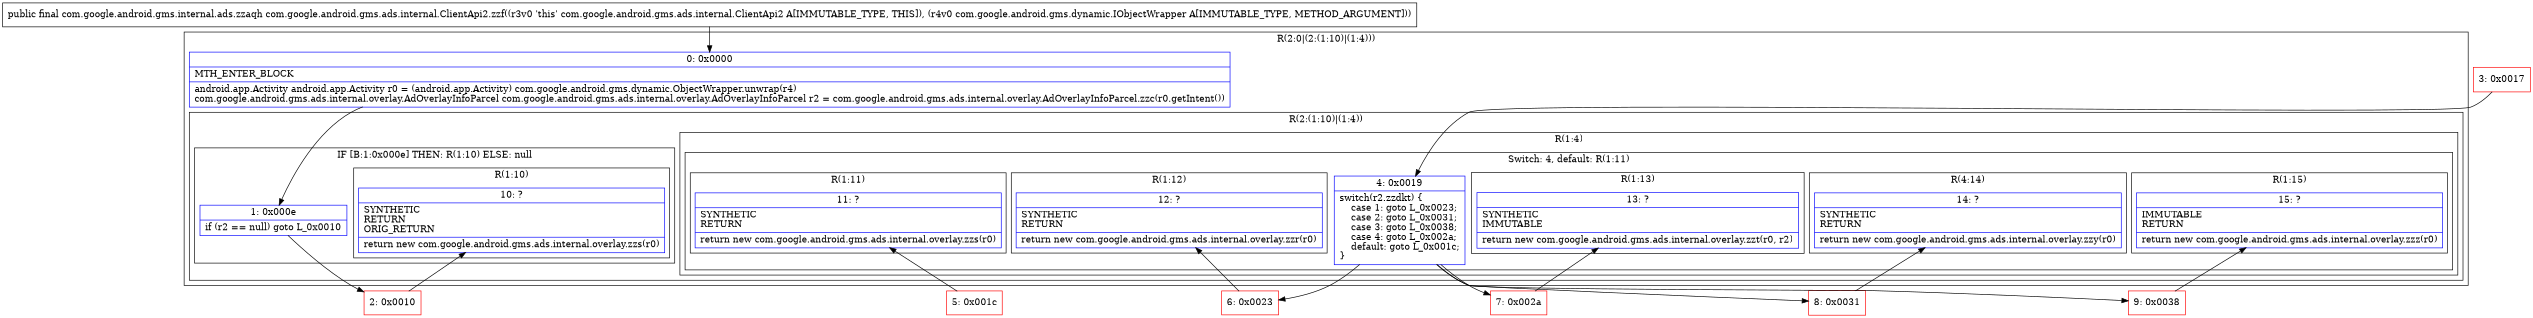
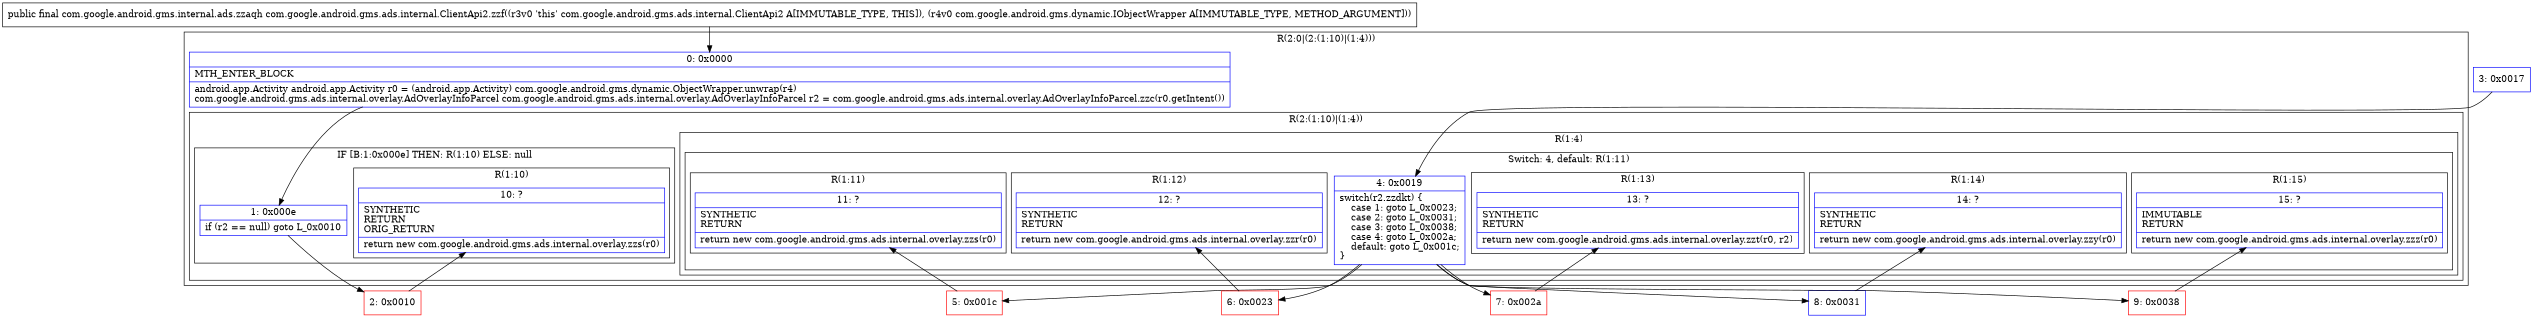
(2502, 80) -> (2502, 80)
(1968, 180) -> (1968, 180)
(1513, 225) -> (1503, 225)
none -> (1189, 292)
(1837, 303) -> (1837, 303)
